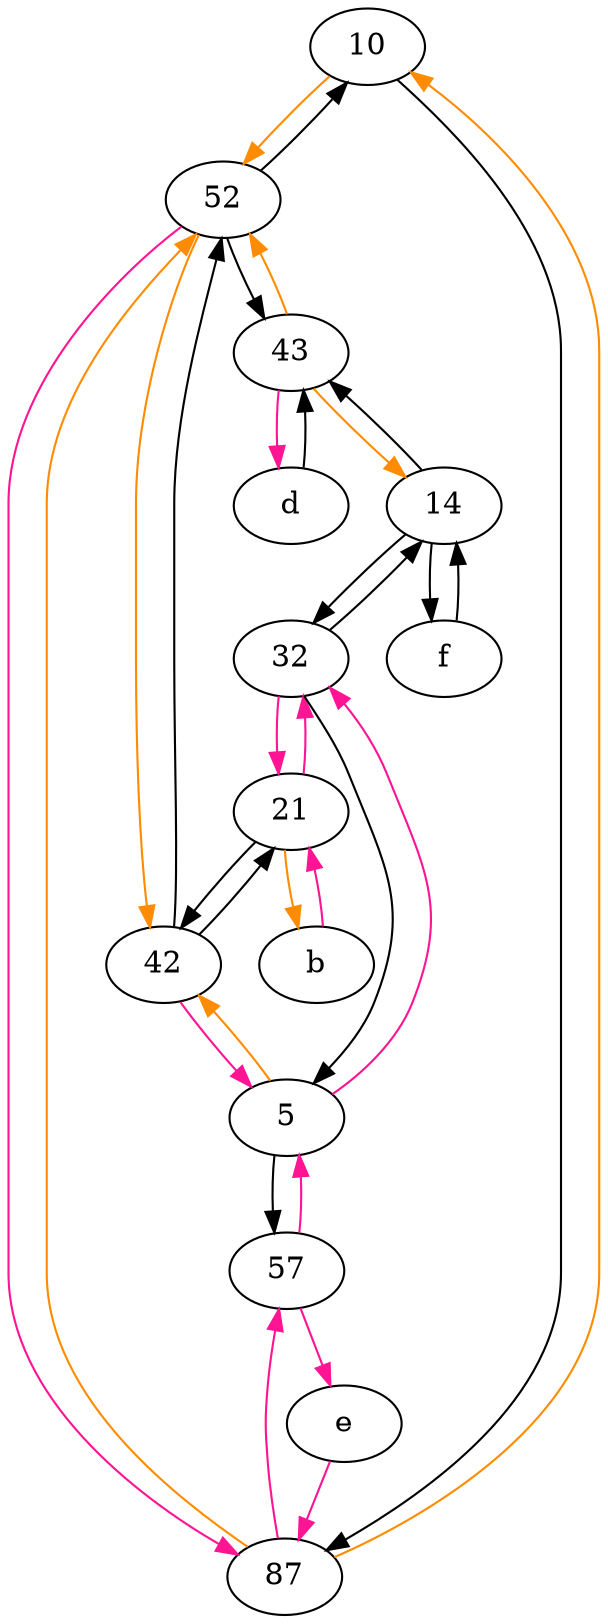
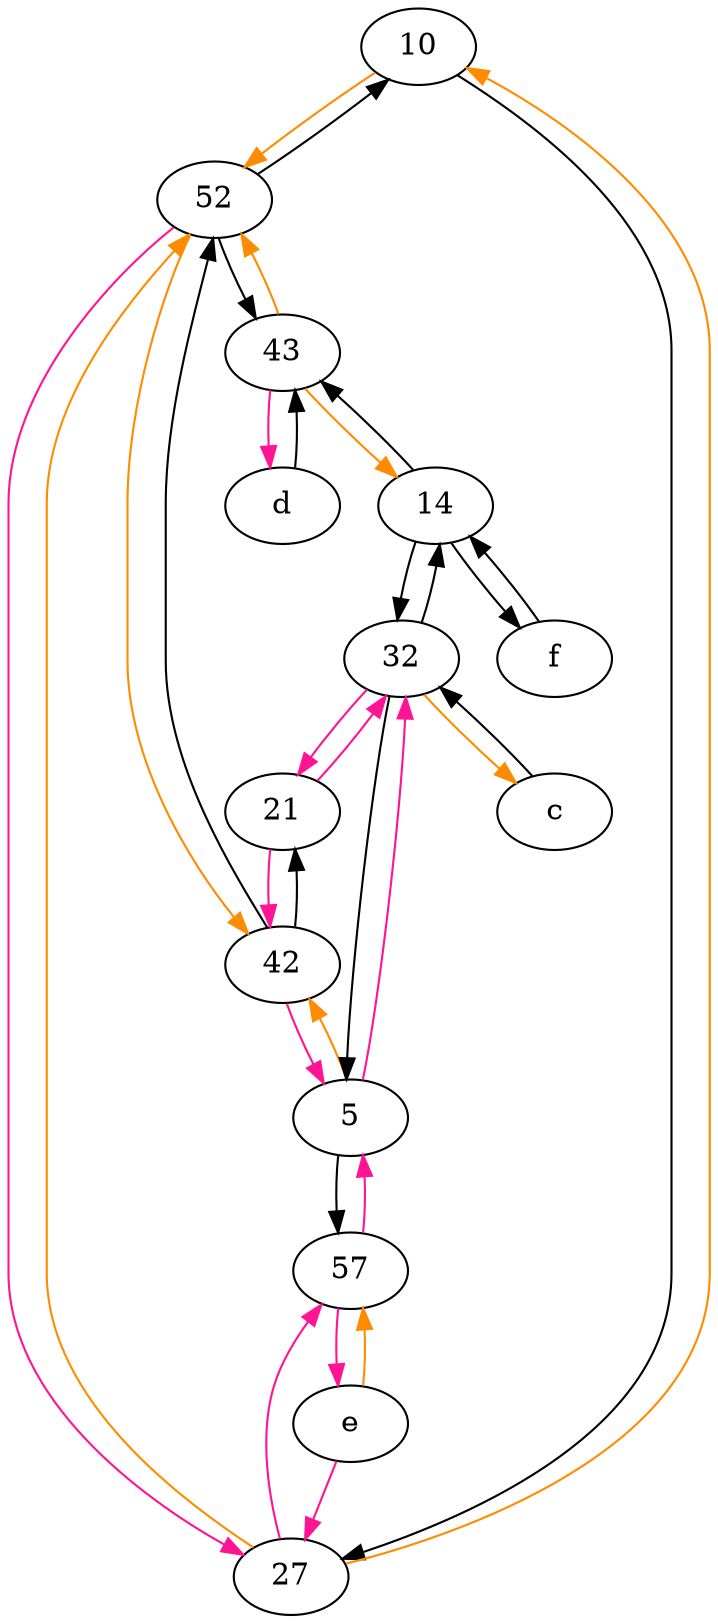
none -> (555, 812)
(224, 876) -> (268, 877)
(317, 965) -> none
none -> (365, 1358)
(285, 1577) -> (291, 1577)
